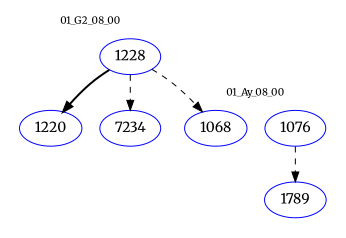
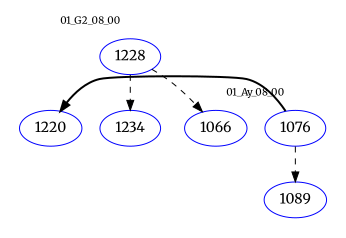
(88, 85) -> (178, 76)
(130, 128) -> (130, 128)
(216, 128) -> (216, 128)
(295, 200) -> (295, 200)
